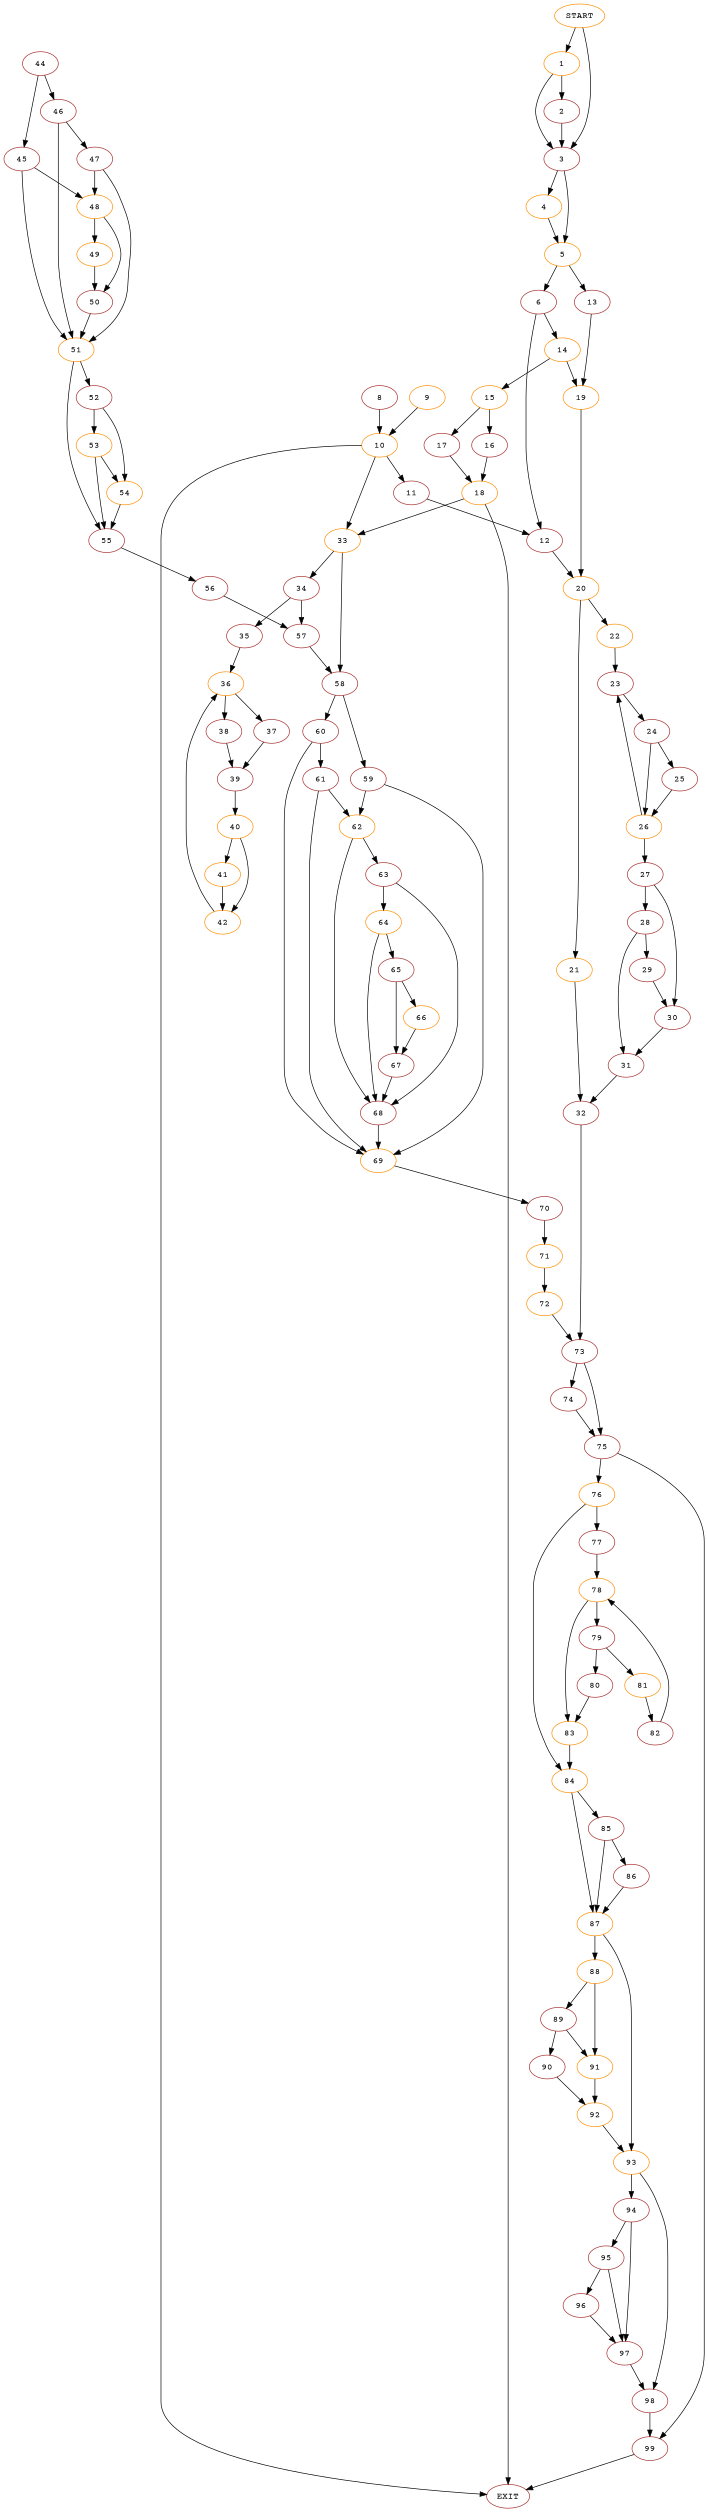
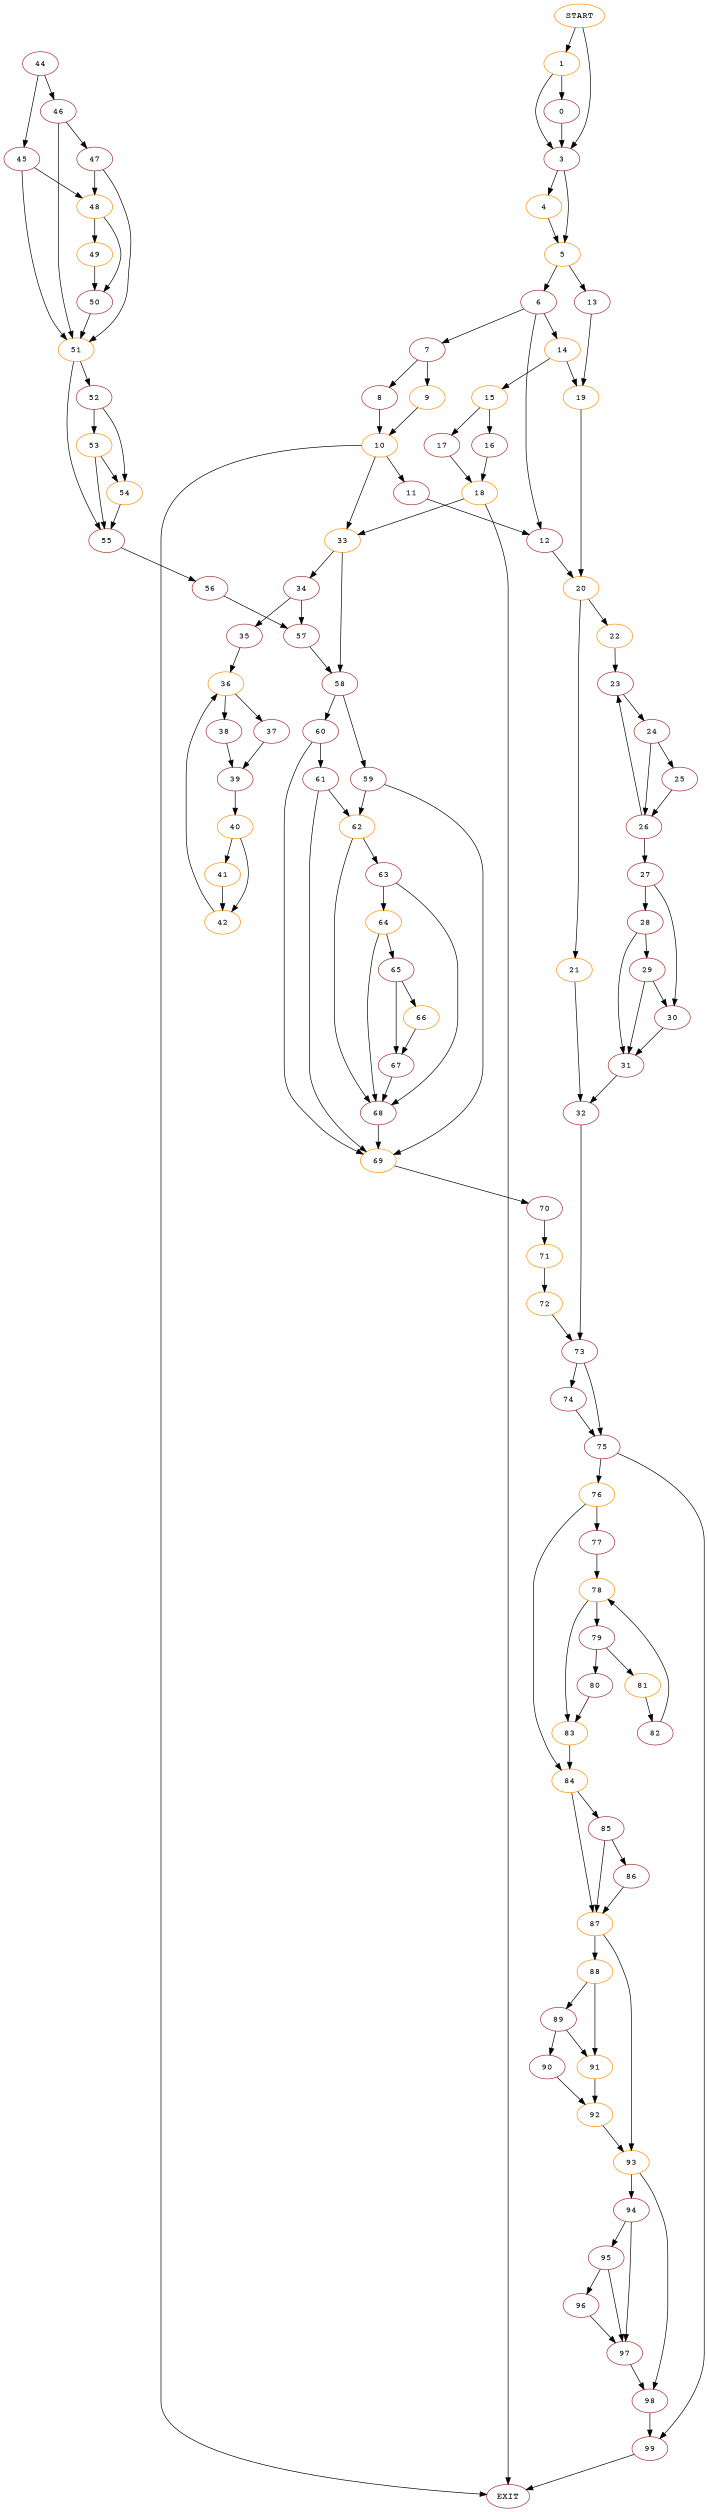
(562, 111) -> (562, 111)
none -> (427, 350)
(644, 827) -> (644, 827)
none -> (637, 1014)
